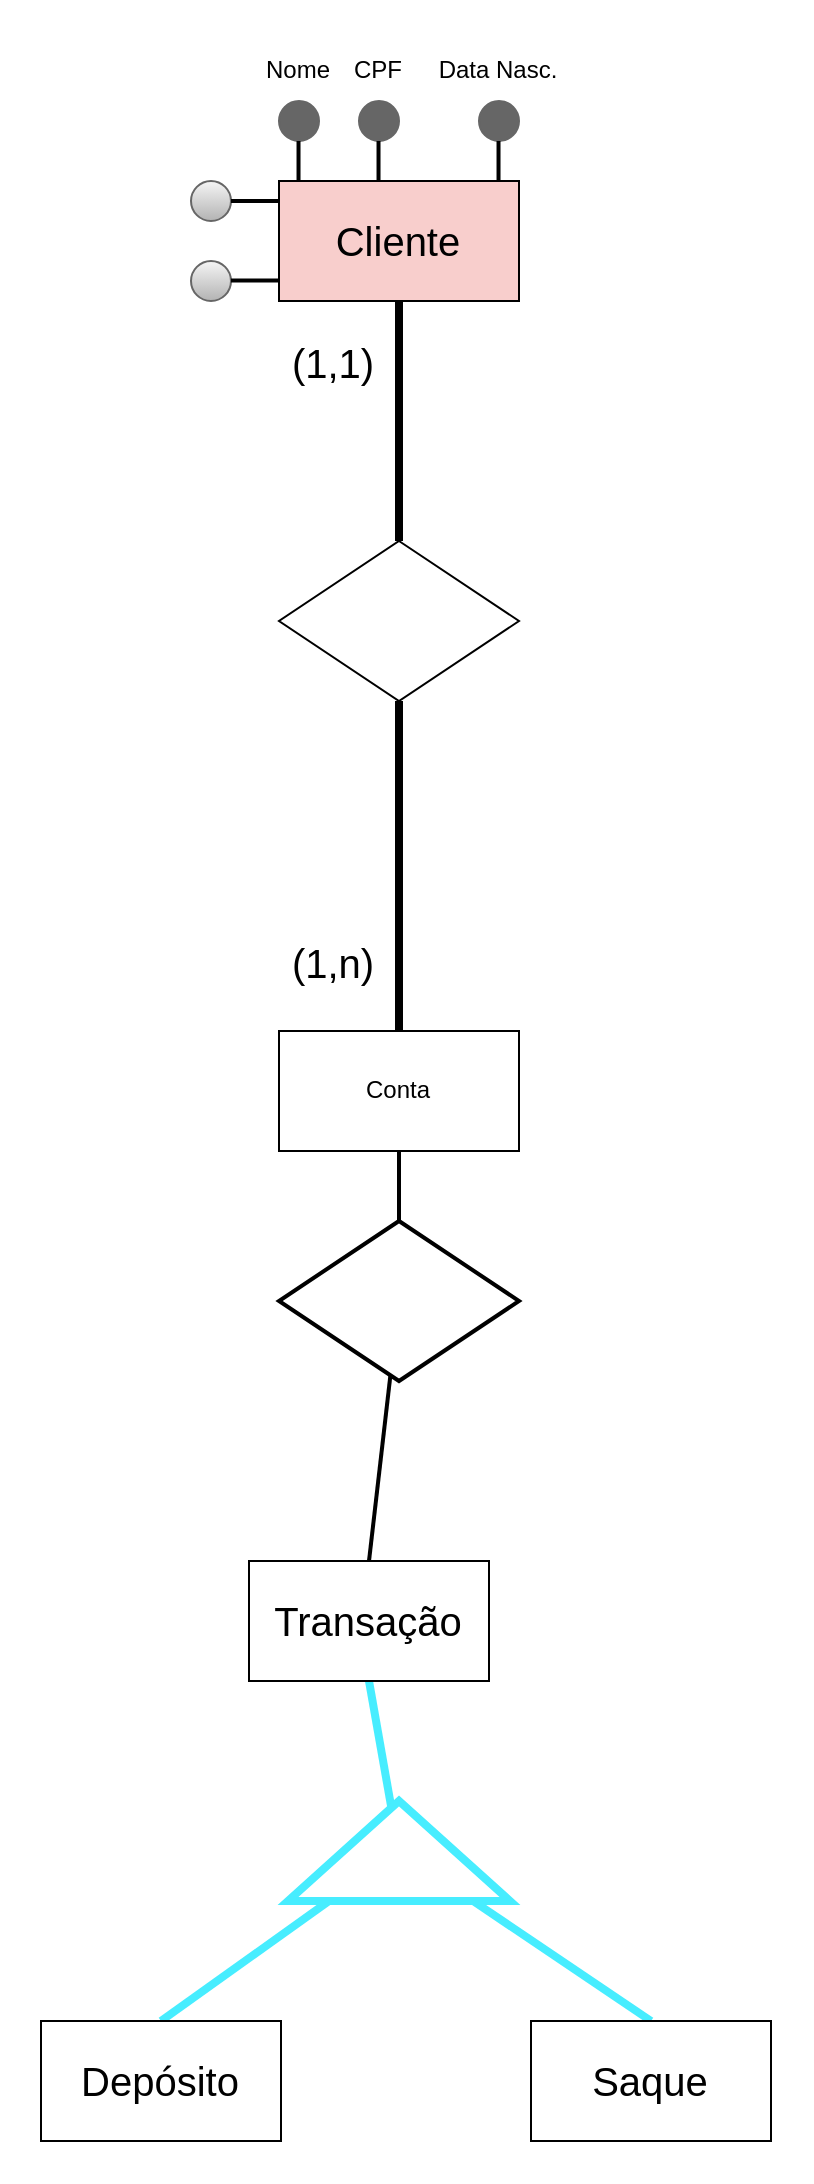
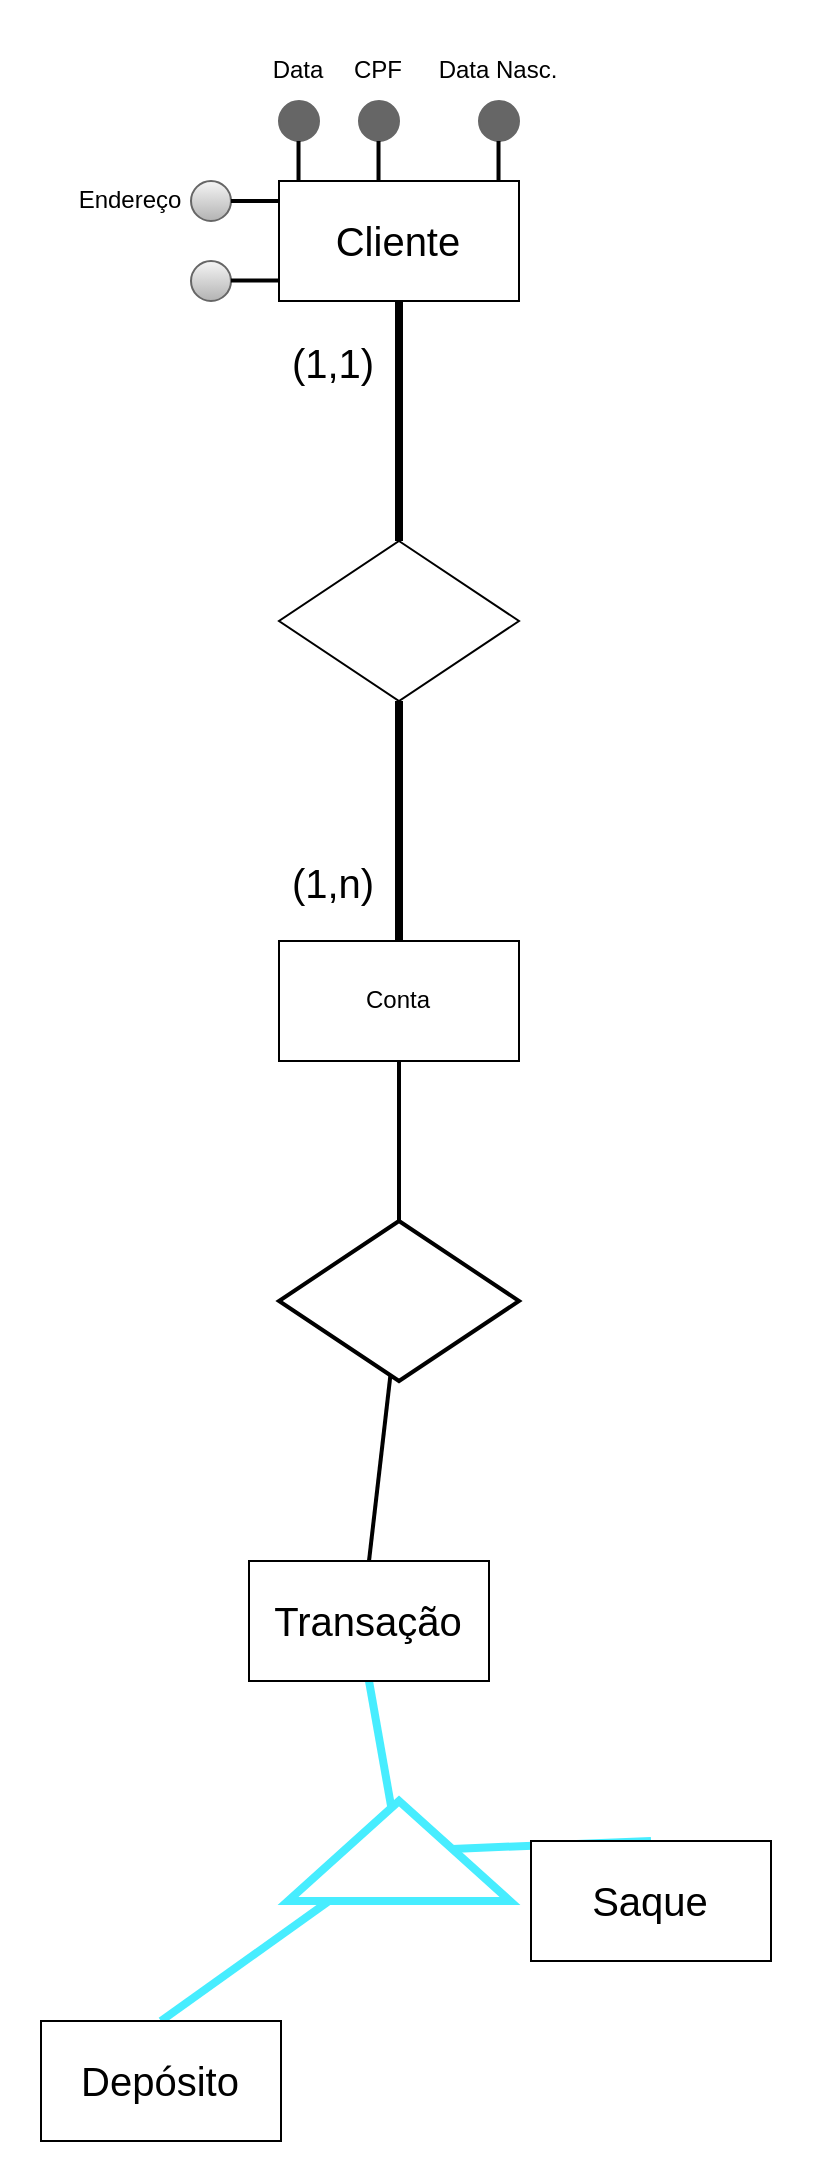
(299, 71) -> (299, 71)
none -> (131, 201)
(399, 241) -> (399, 241)
(399, 1091) -> (399, 1001)
(651, 2081) -> (651, 1901)
